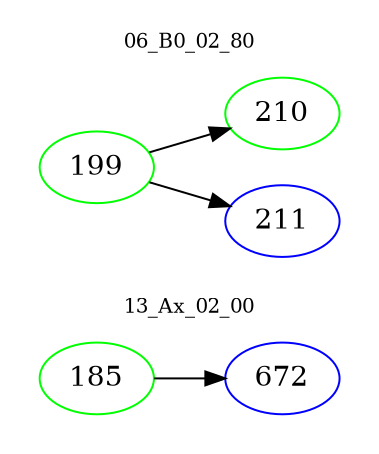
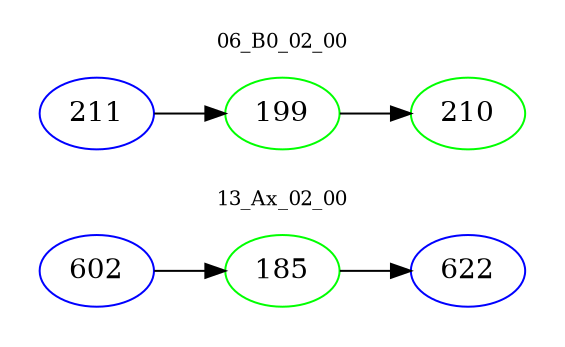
(190, 43) -> (282, 43)
(180, 191) -> (180, 114)
none -> (97, 271)
(282, 378) -> (468, 271)
